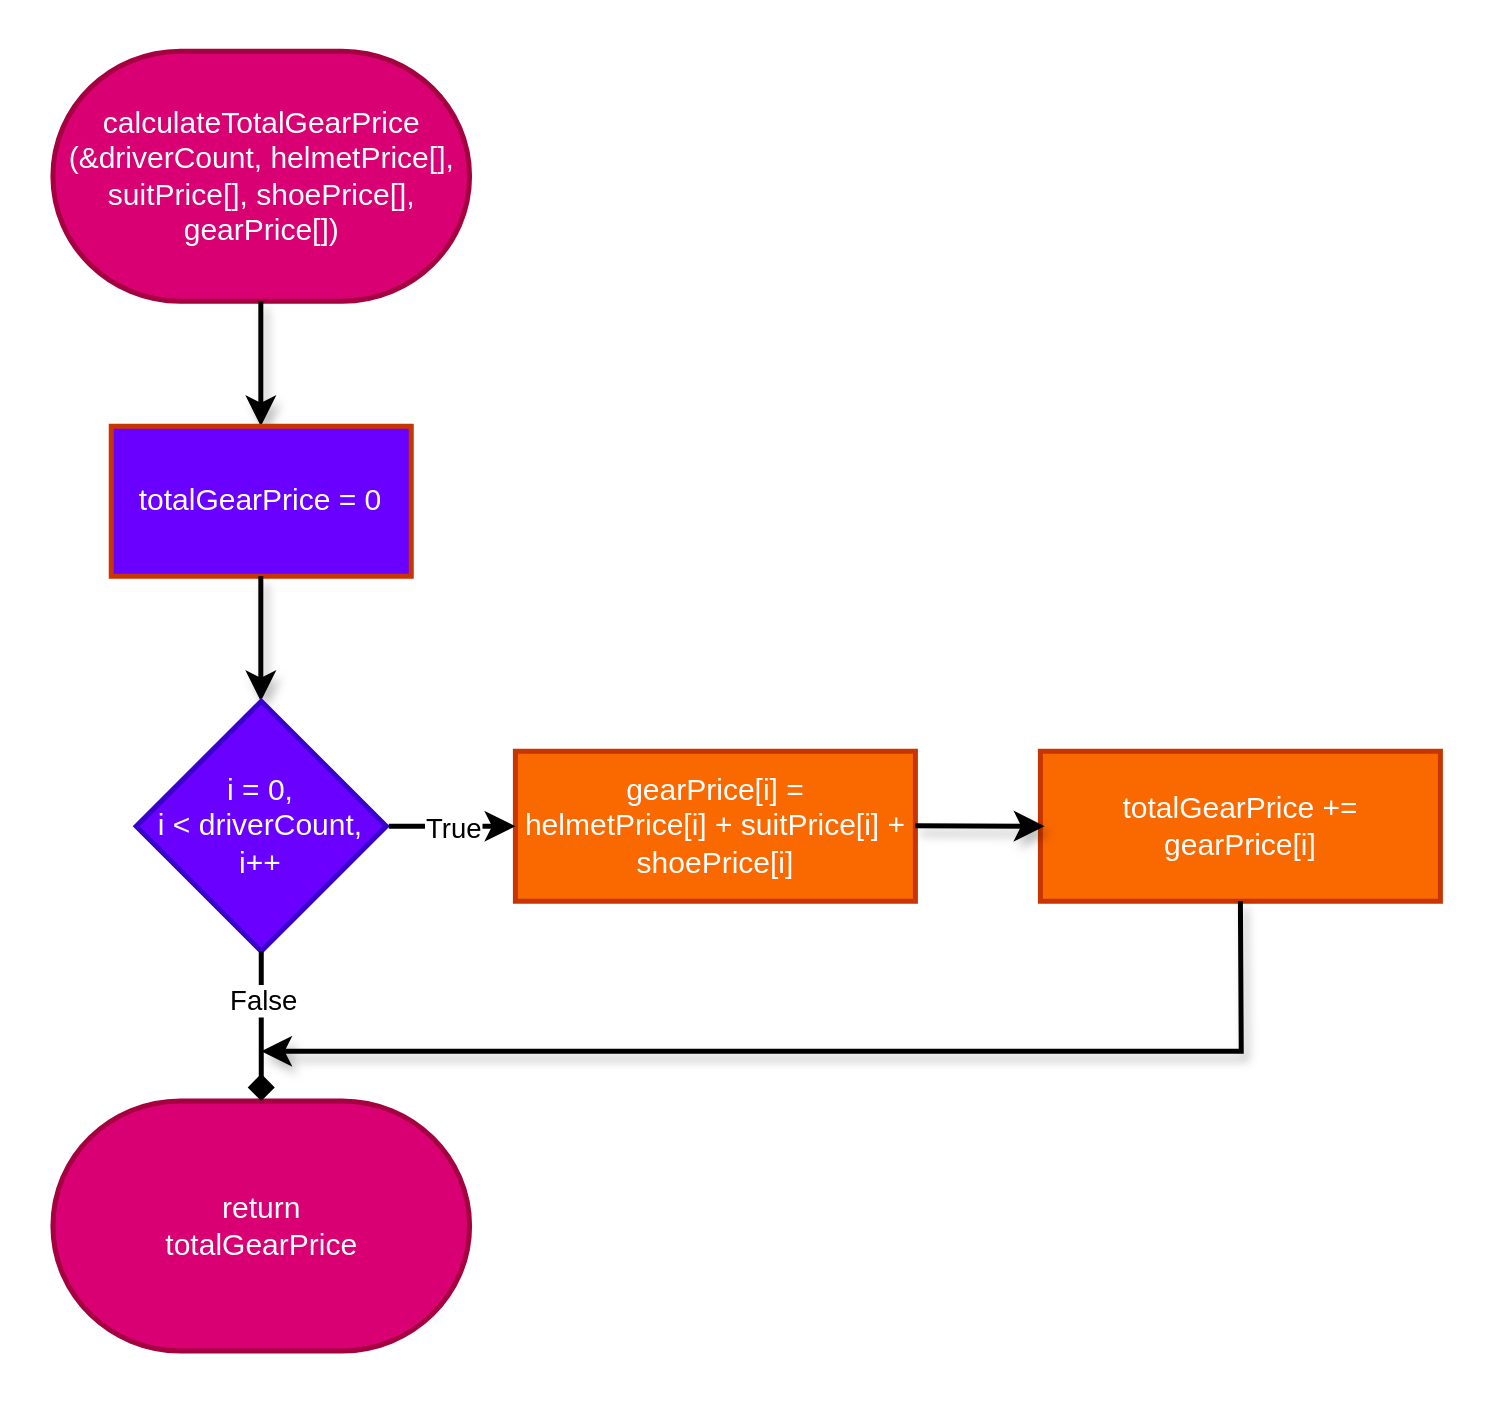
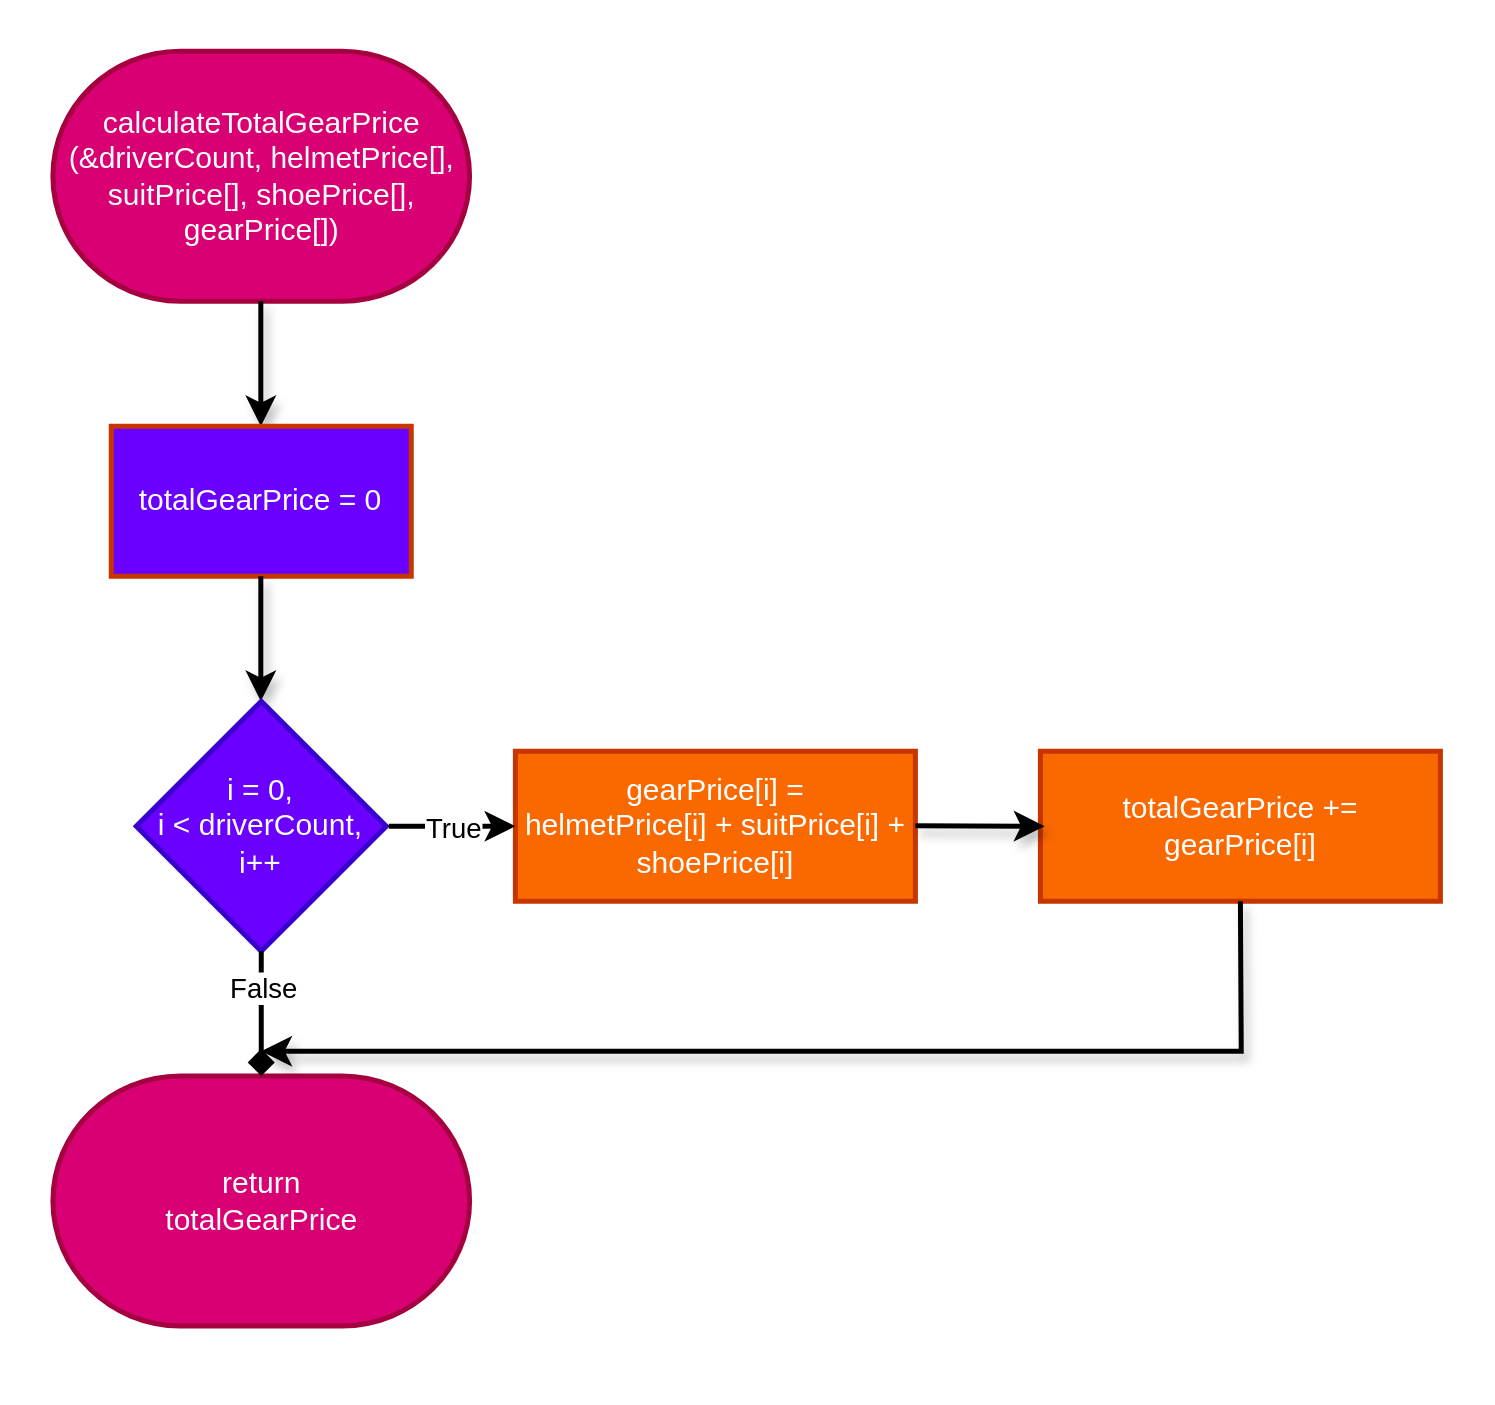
(261, 1226) -> (261, 1201)
